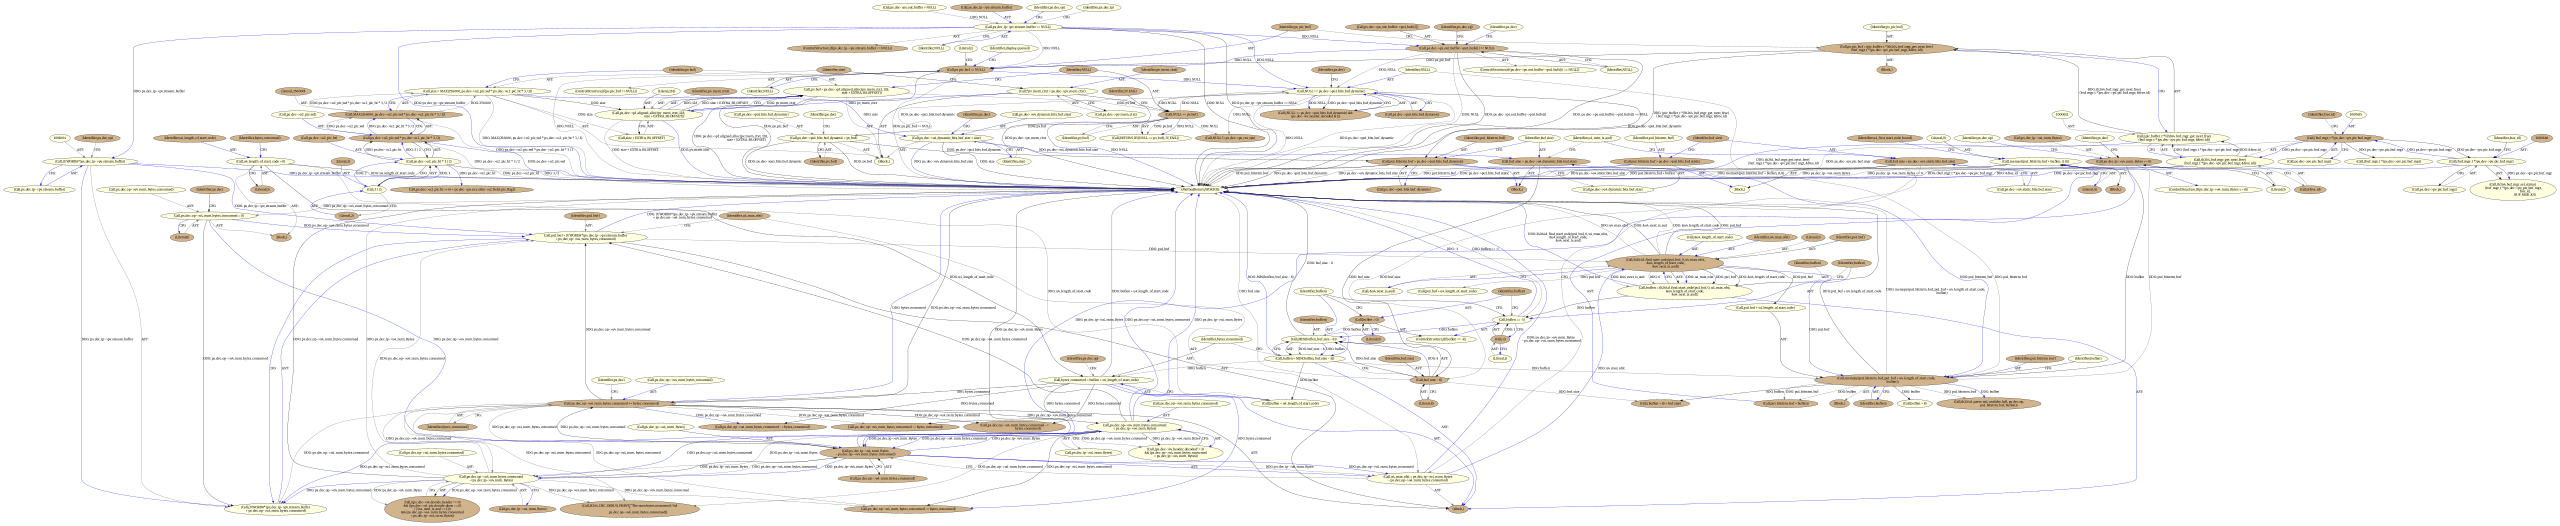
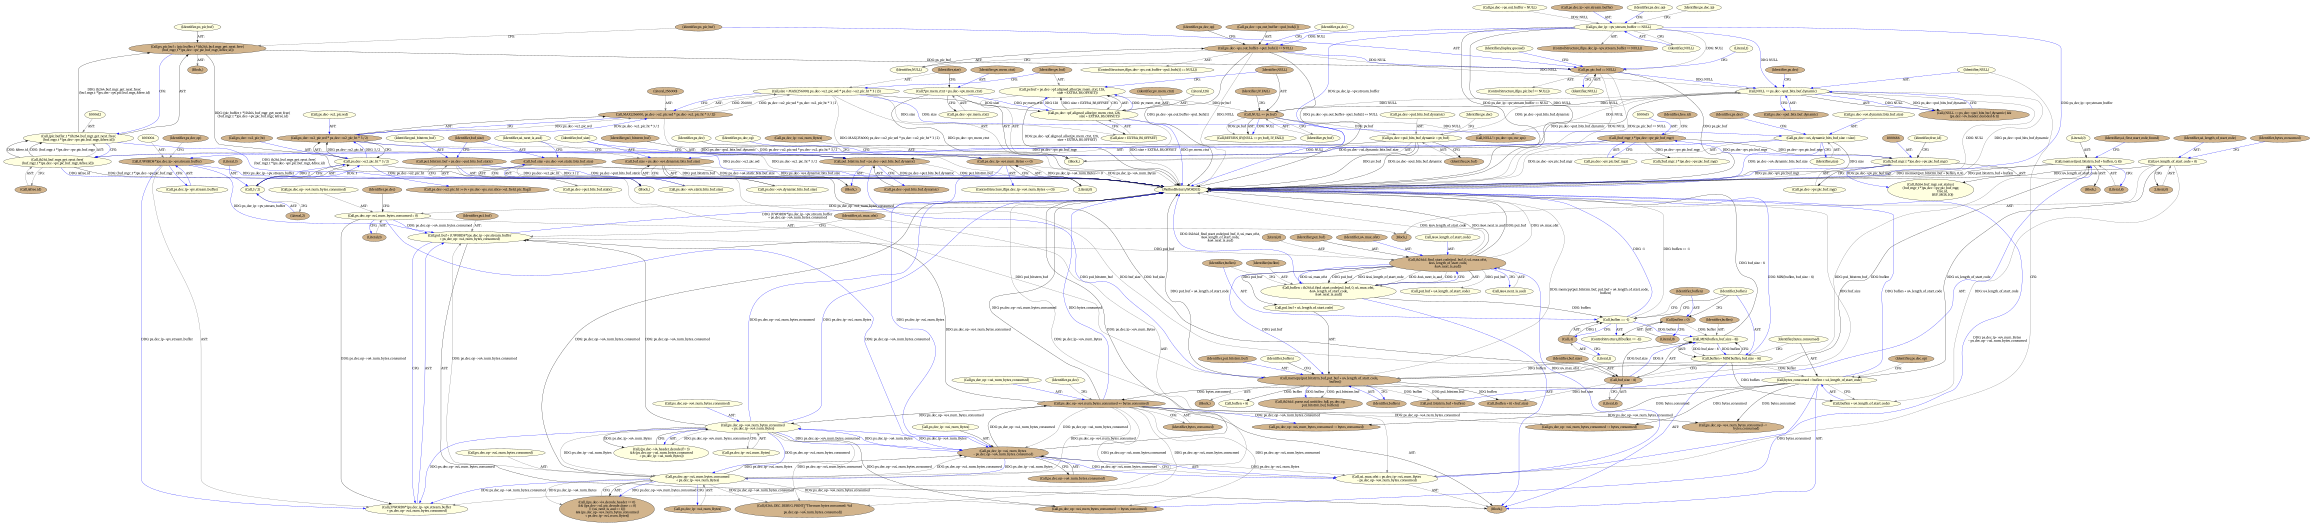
(90, 162) -> (167, 162)
none -> (588, 190)
